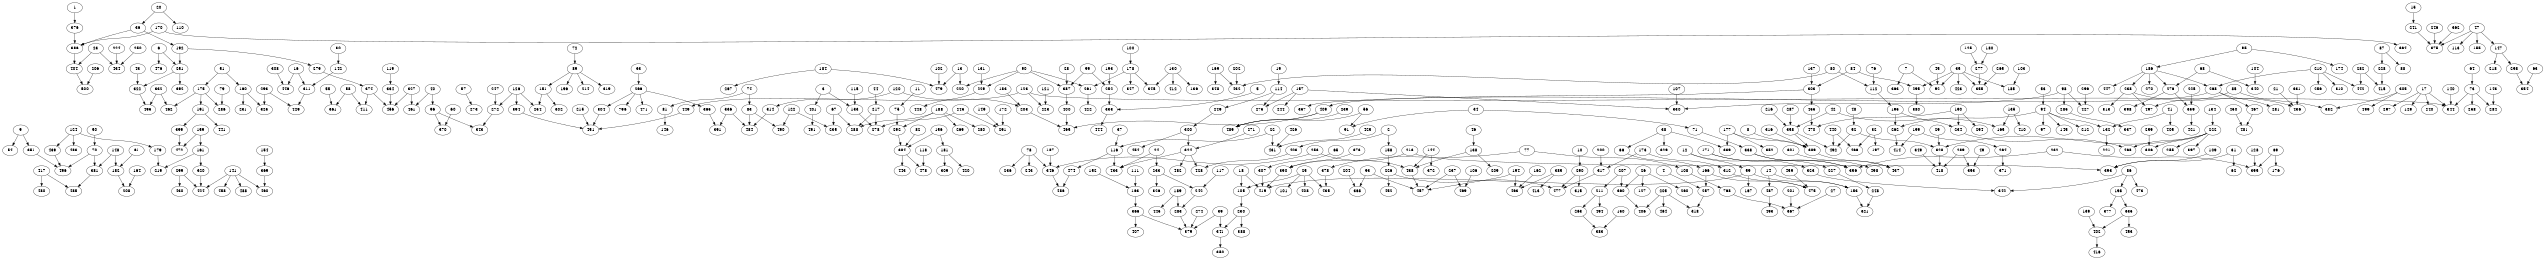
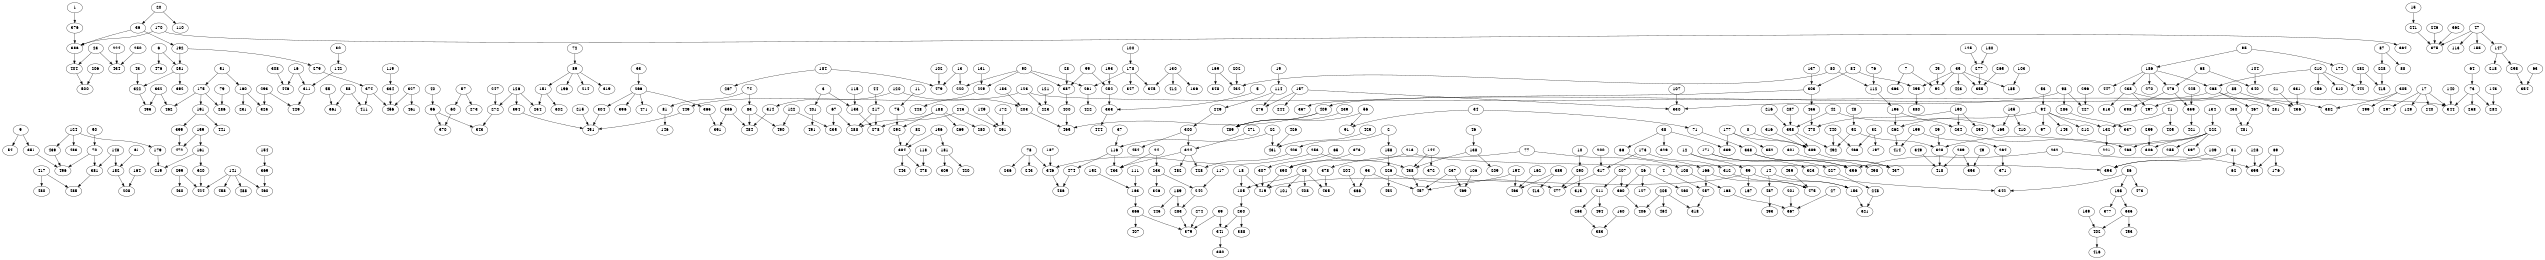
(423, 98) -> none
none -> (459, 98)
(623, 110) -> (623, 110)
(1727, 191) -> (1727, 191)
